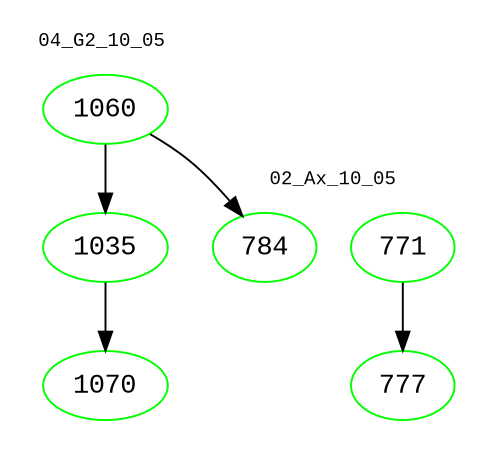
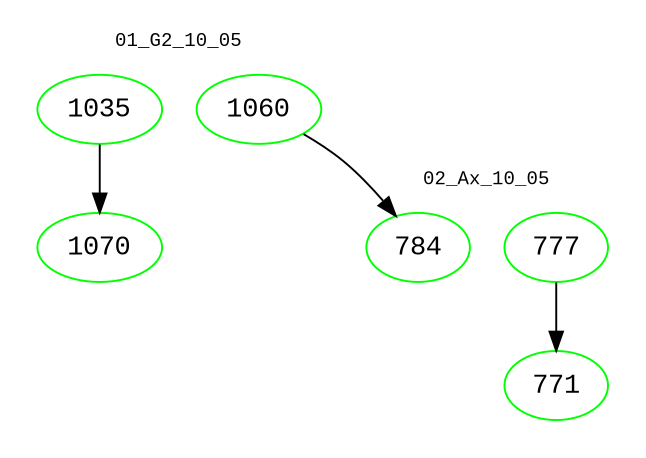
(103, 41) -> (179, 41)
(105, 169) -> none
(403, 307) -> (556, 307)
